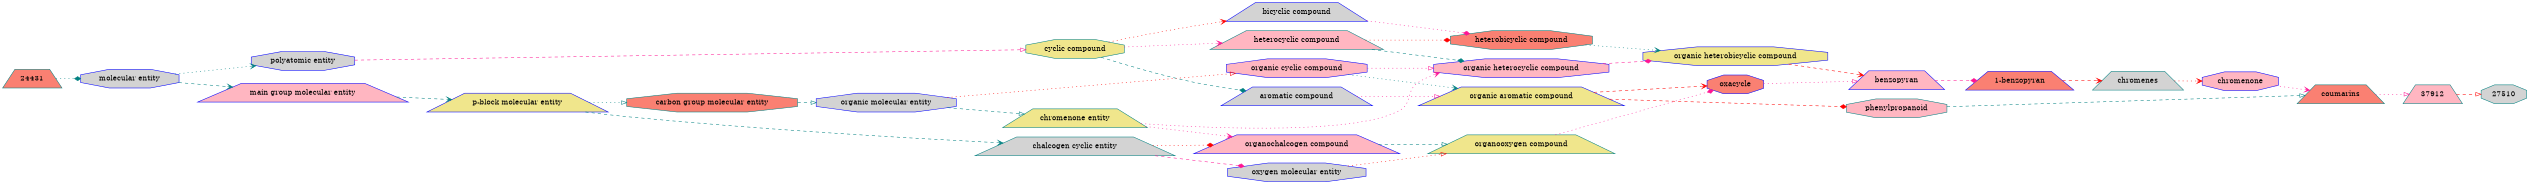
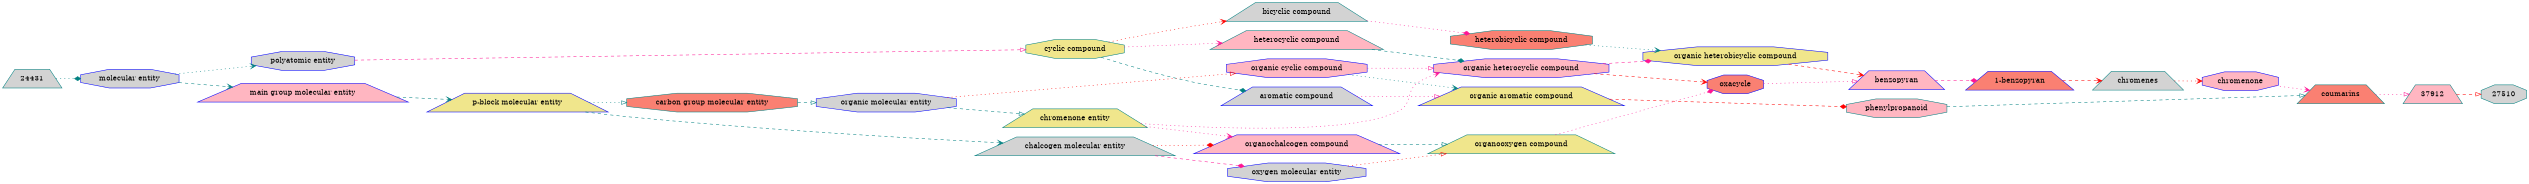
(1297, 12) -> (1297, 12)
(1405, 40) -> none
(32, 79) -> (32, 79)
(1648, 89) -> (1648, 78)
(1075, 146) -> (1075, 146)
